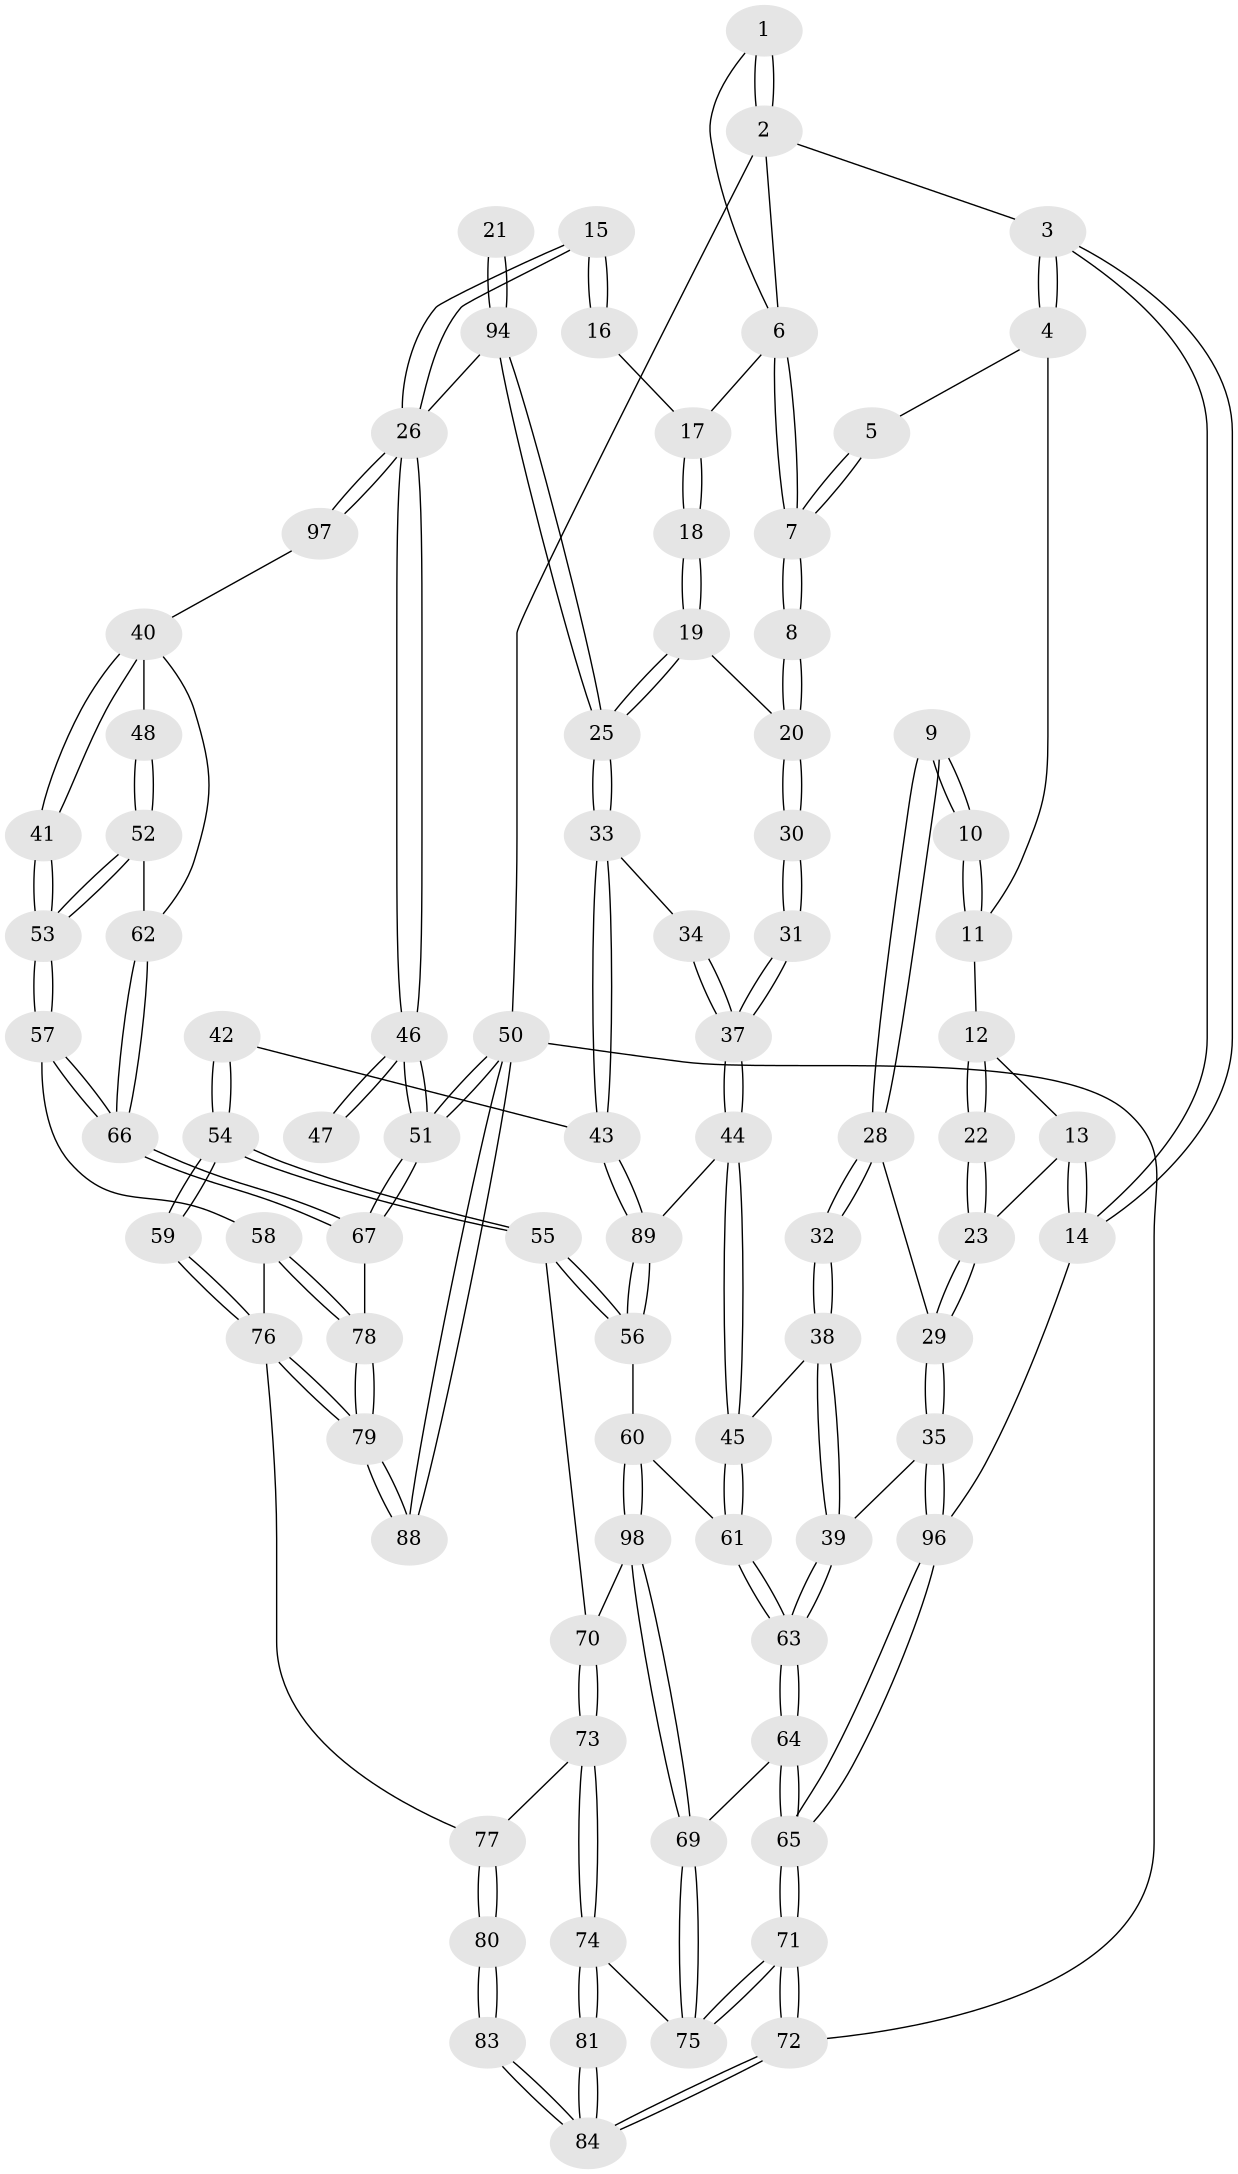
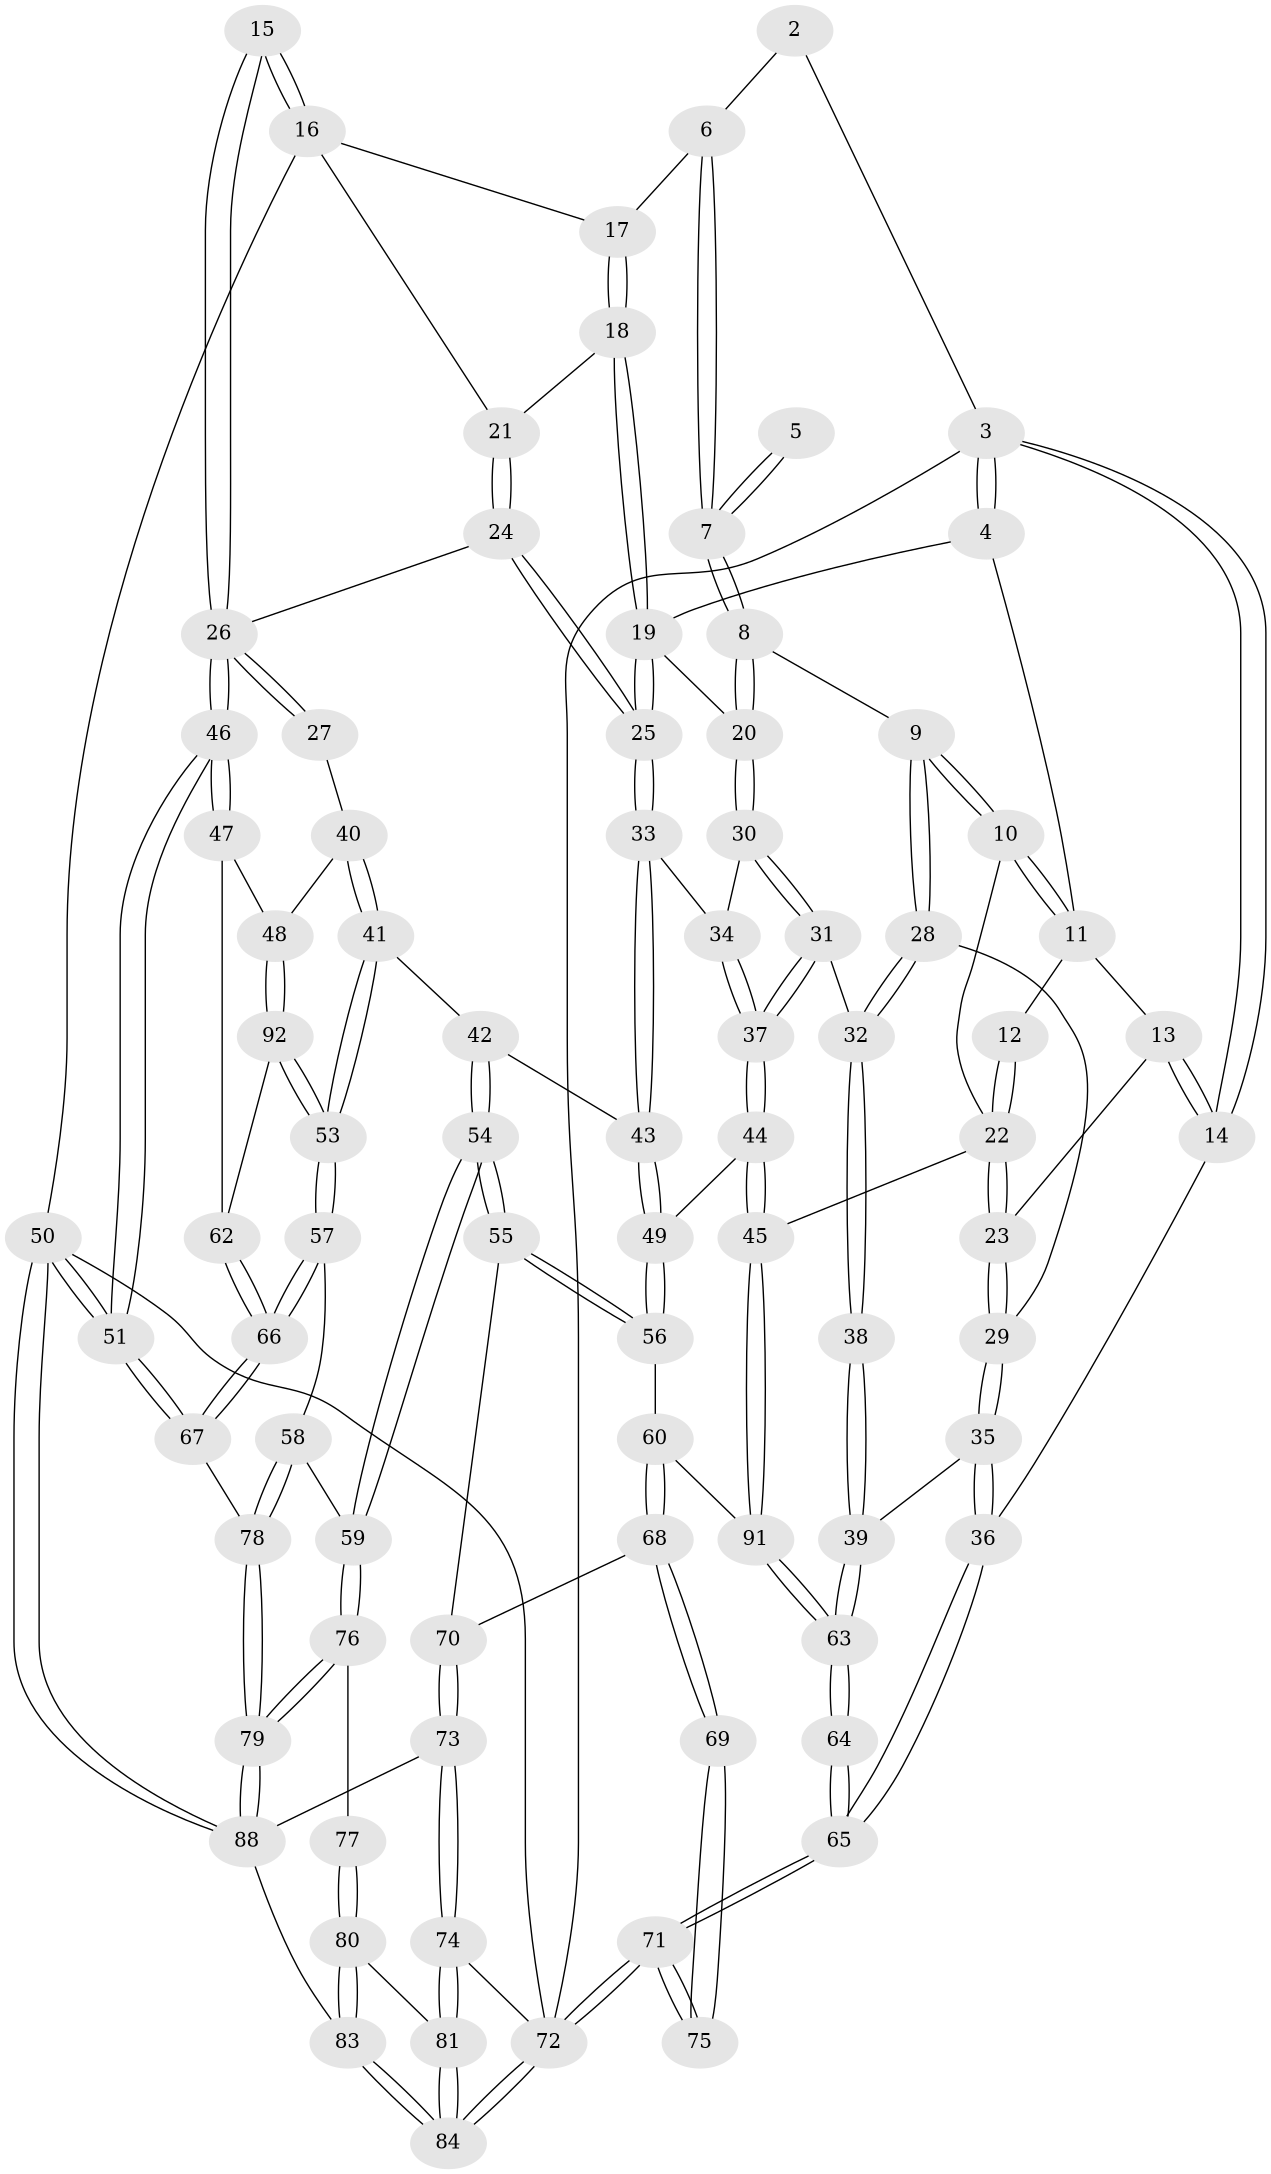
(764, 31) -> none
none -> (404, 282)
(499, 333) -> (502, 534)
none -> (559, 383)
(960, 383) -> (810, 574)
(320, 534) -> (320, 735)
(539, 583) -> (102, 668)
none -> (831, 685)
(209, 785) -> (222, 1037)
(144, 836) -> (275, 1037)
none -> (249, 886)
none -> (734, 886)
none -> (428, 986)
none -> (840, 987)
none -> (965, 988)
(1027, 1087) -> (1121, 986)
none -> (569, 1108)
(644, 1238) -> (655, 1238)
(264, 1288) -> (323, 1489)
(778, 1389) -> (877, 1188)
(633, 1540) -> (655, 1540)
(734, 1540) -> (756, 1540)
(935, 1540) -> (984, 1540)
(538, 1791) -> (359, 1786)
(739, 1791) -> none
none -> (287, 1946)
none -> (398, 1992)
(638, 1992) -> (499, 1992)
